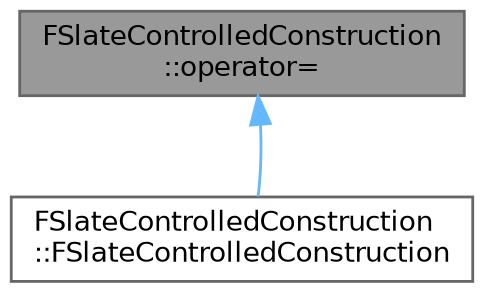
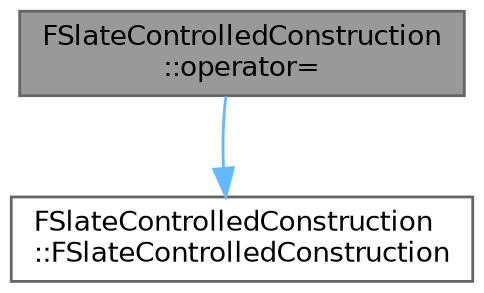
(261, 160) -> (223, 132)
